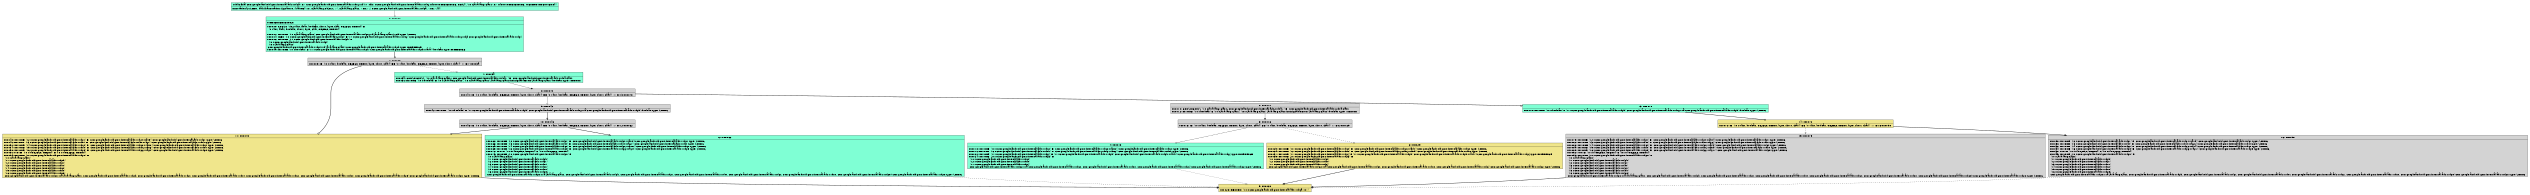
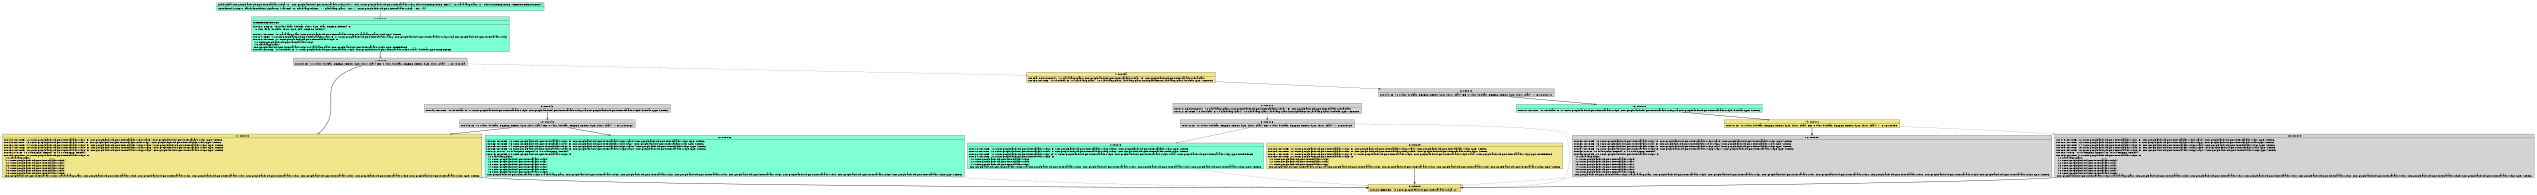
(489, 77) -> (1121, 77)
(547, 100) -> none
(1318, 135) -> (1534, 129)
